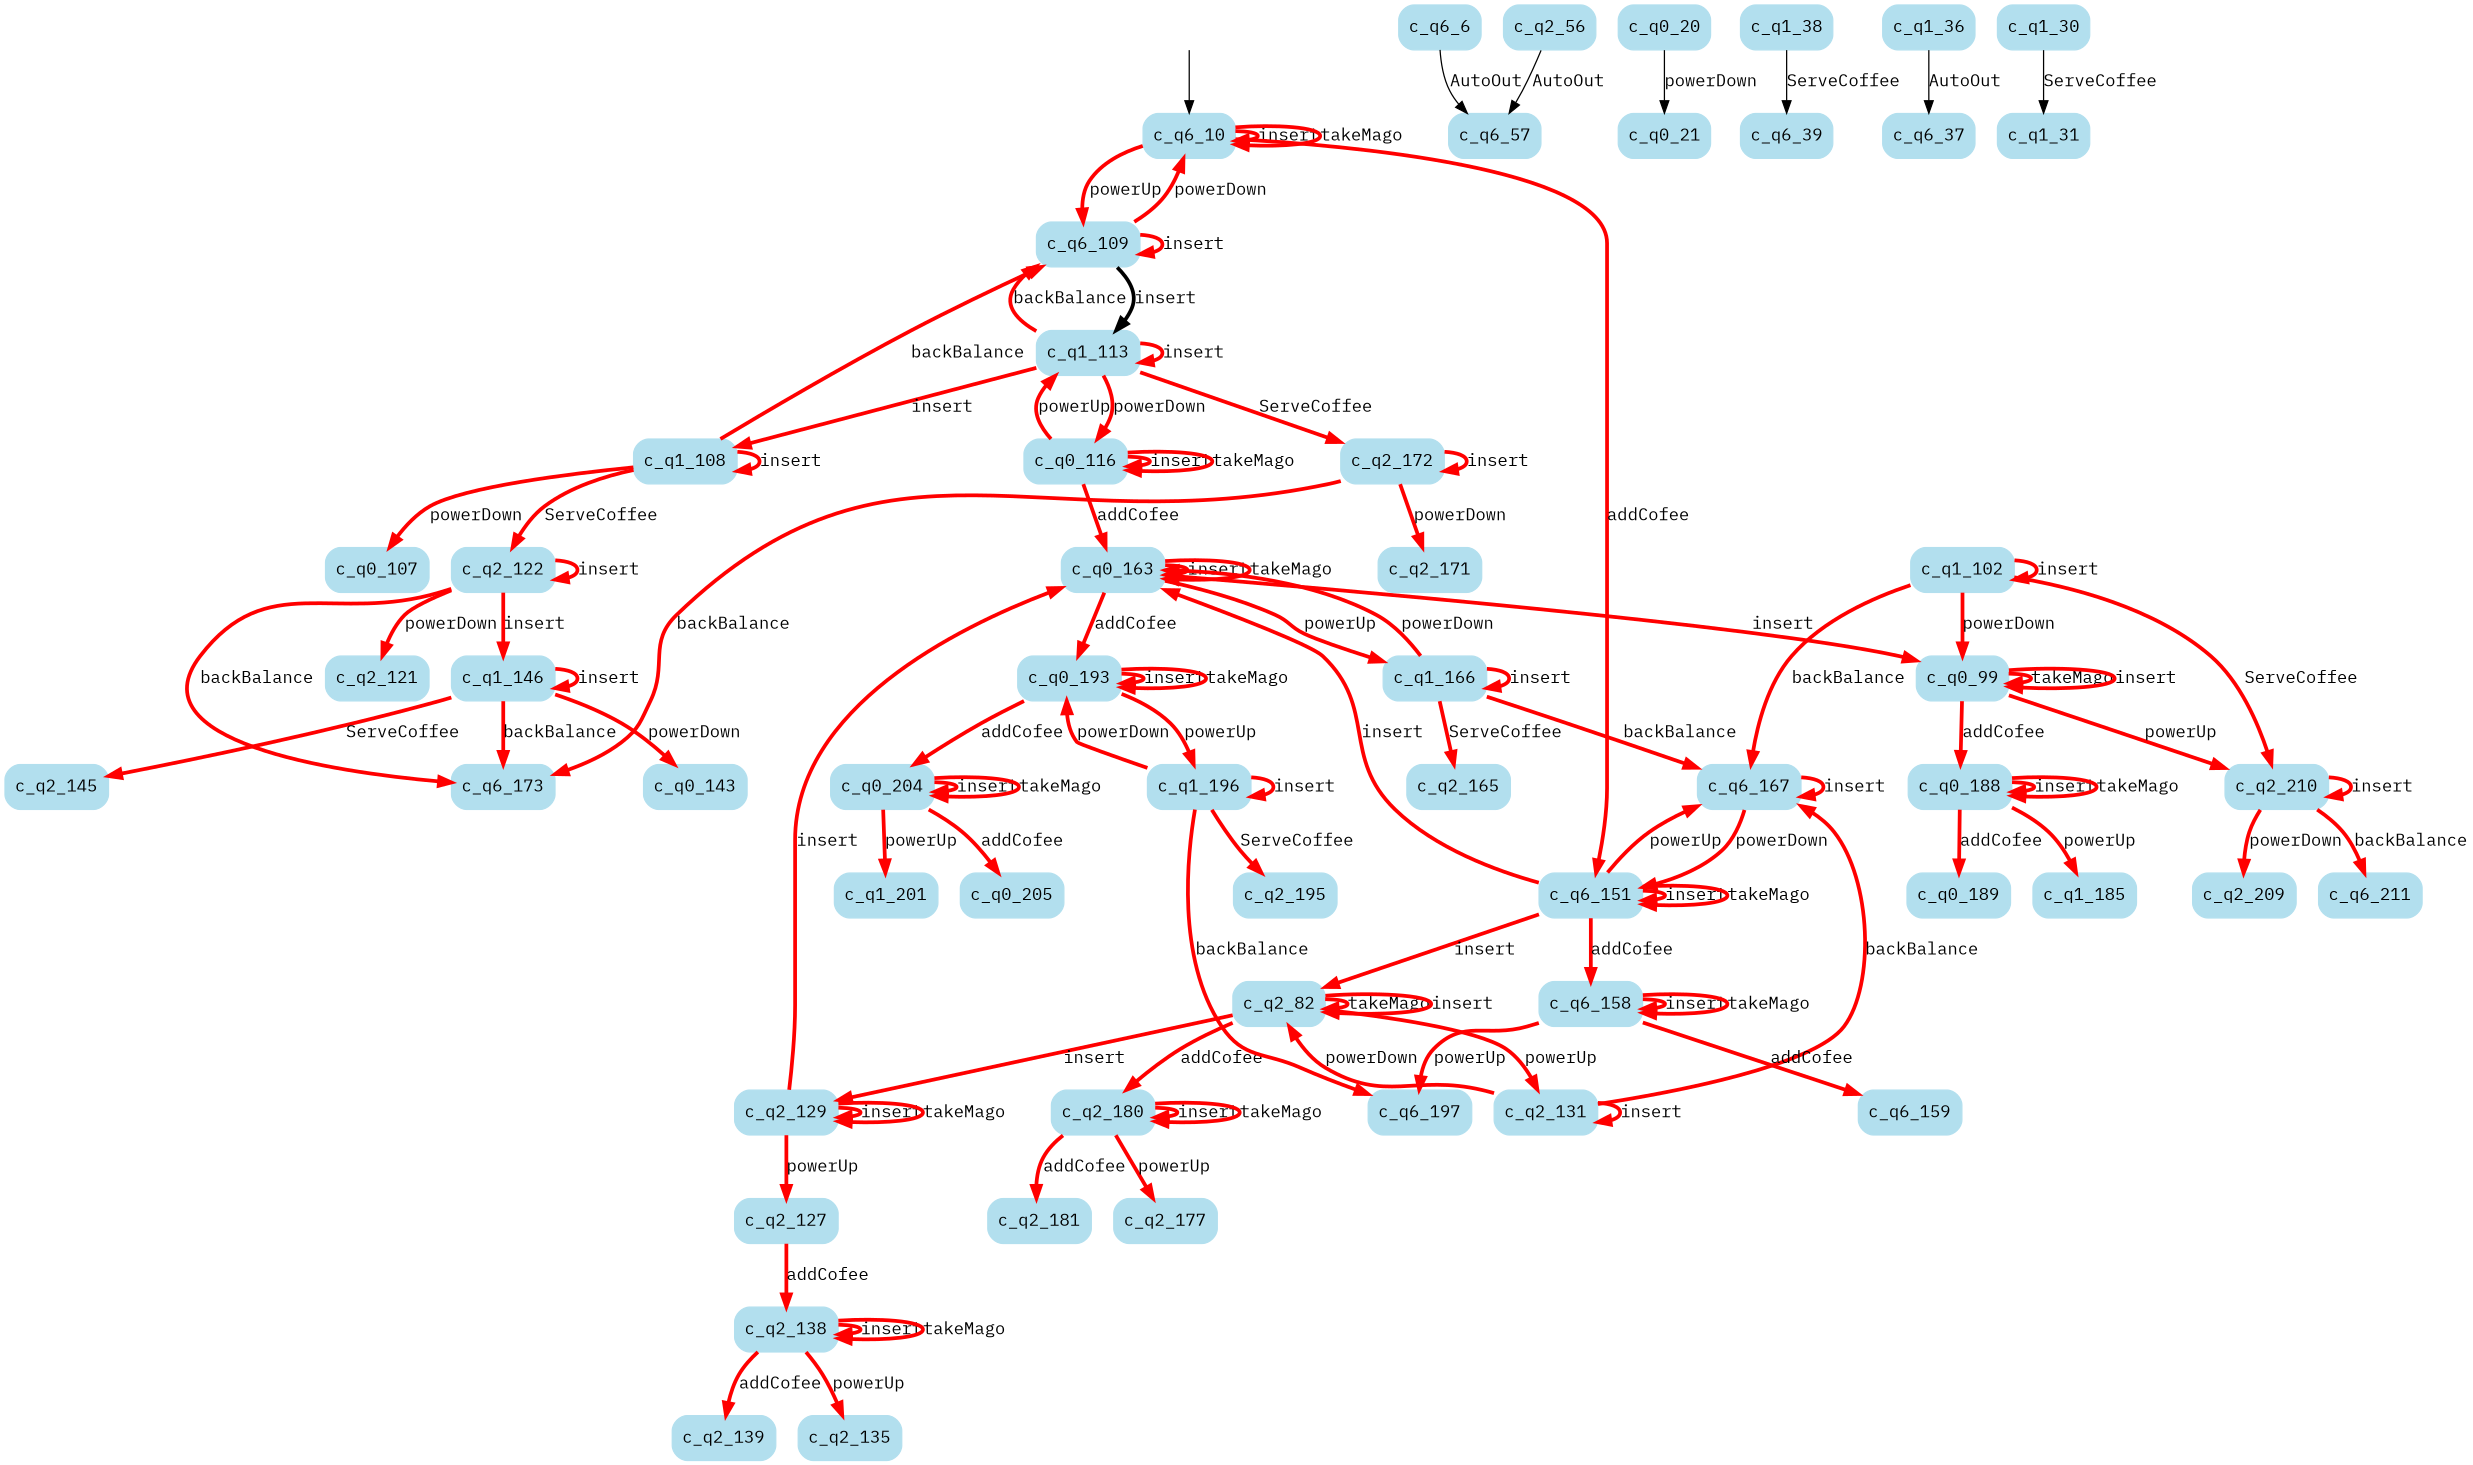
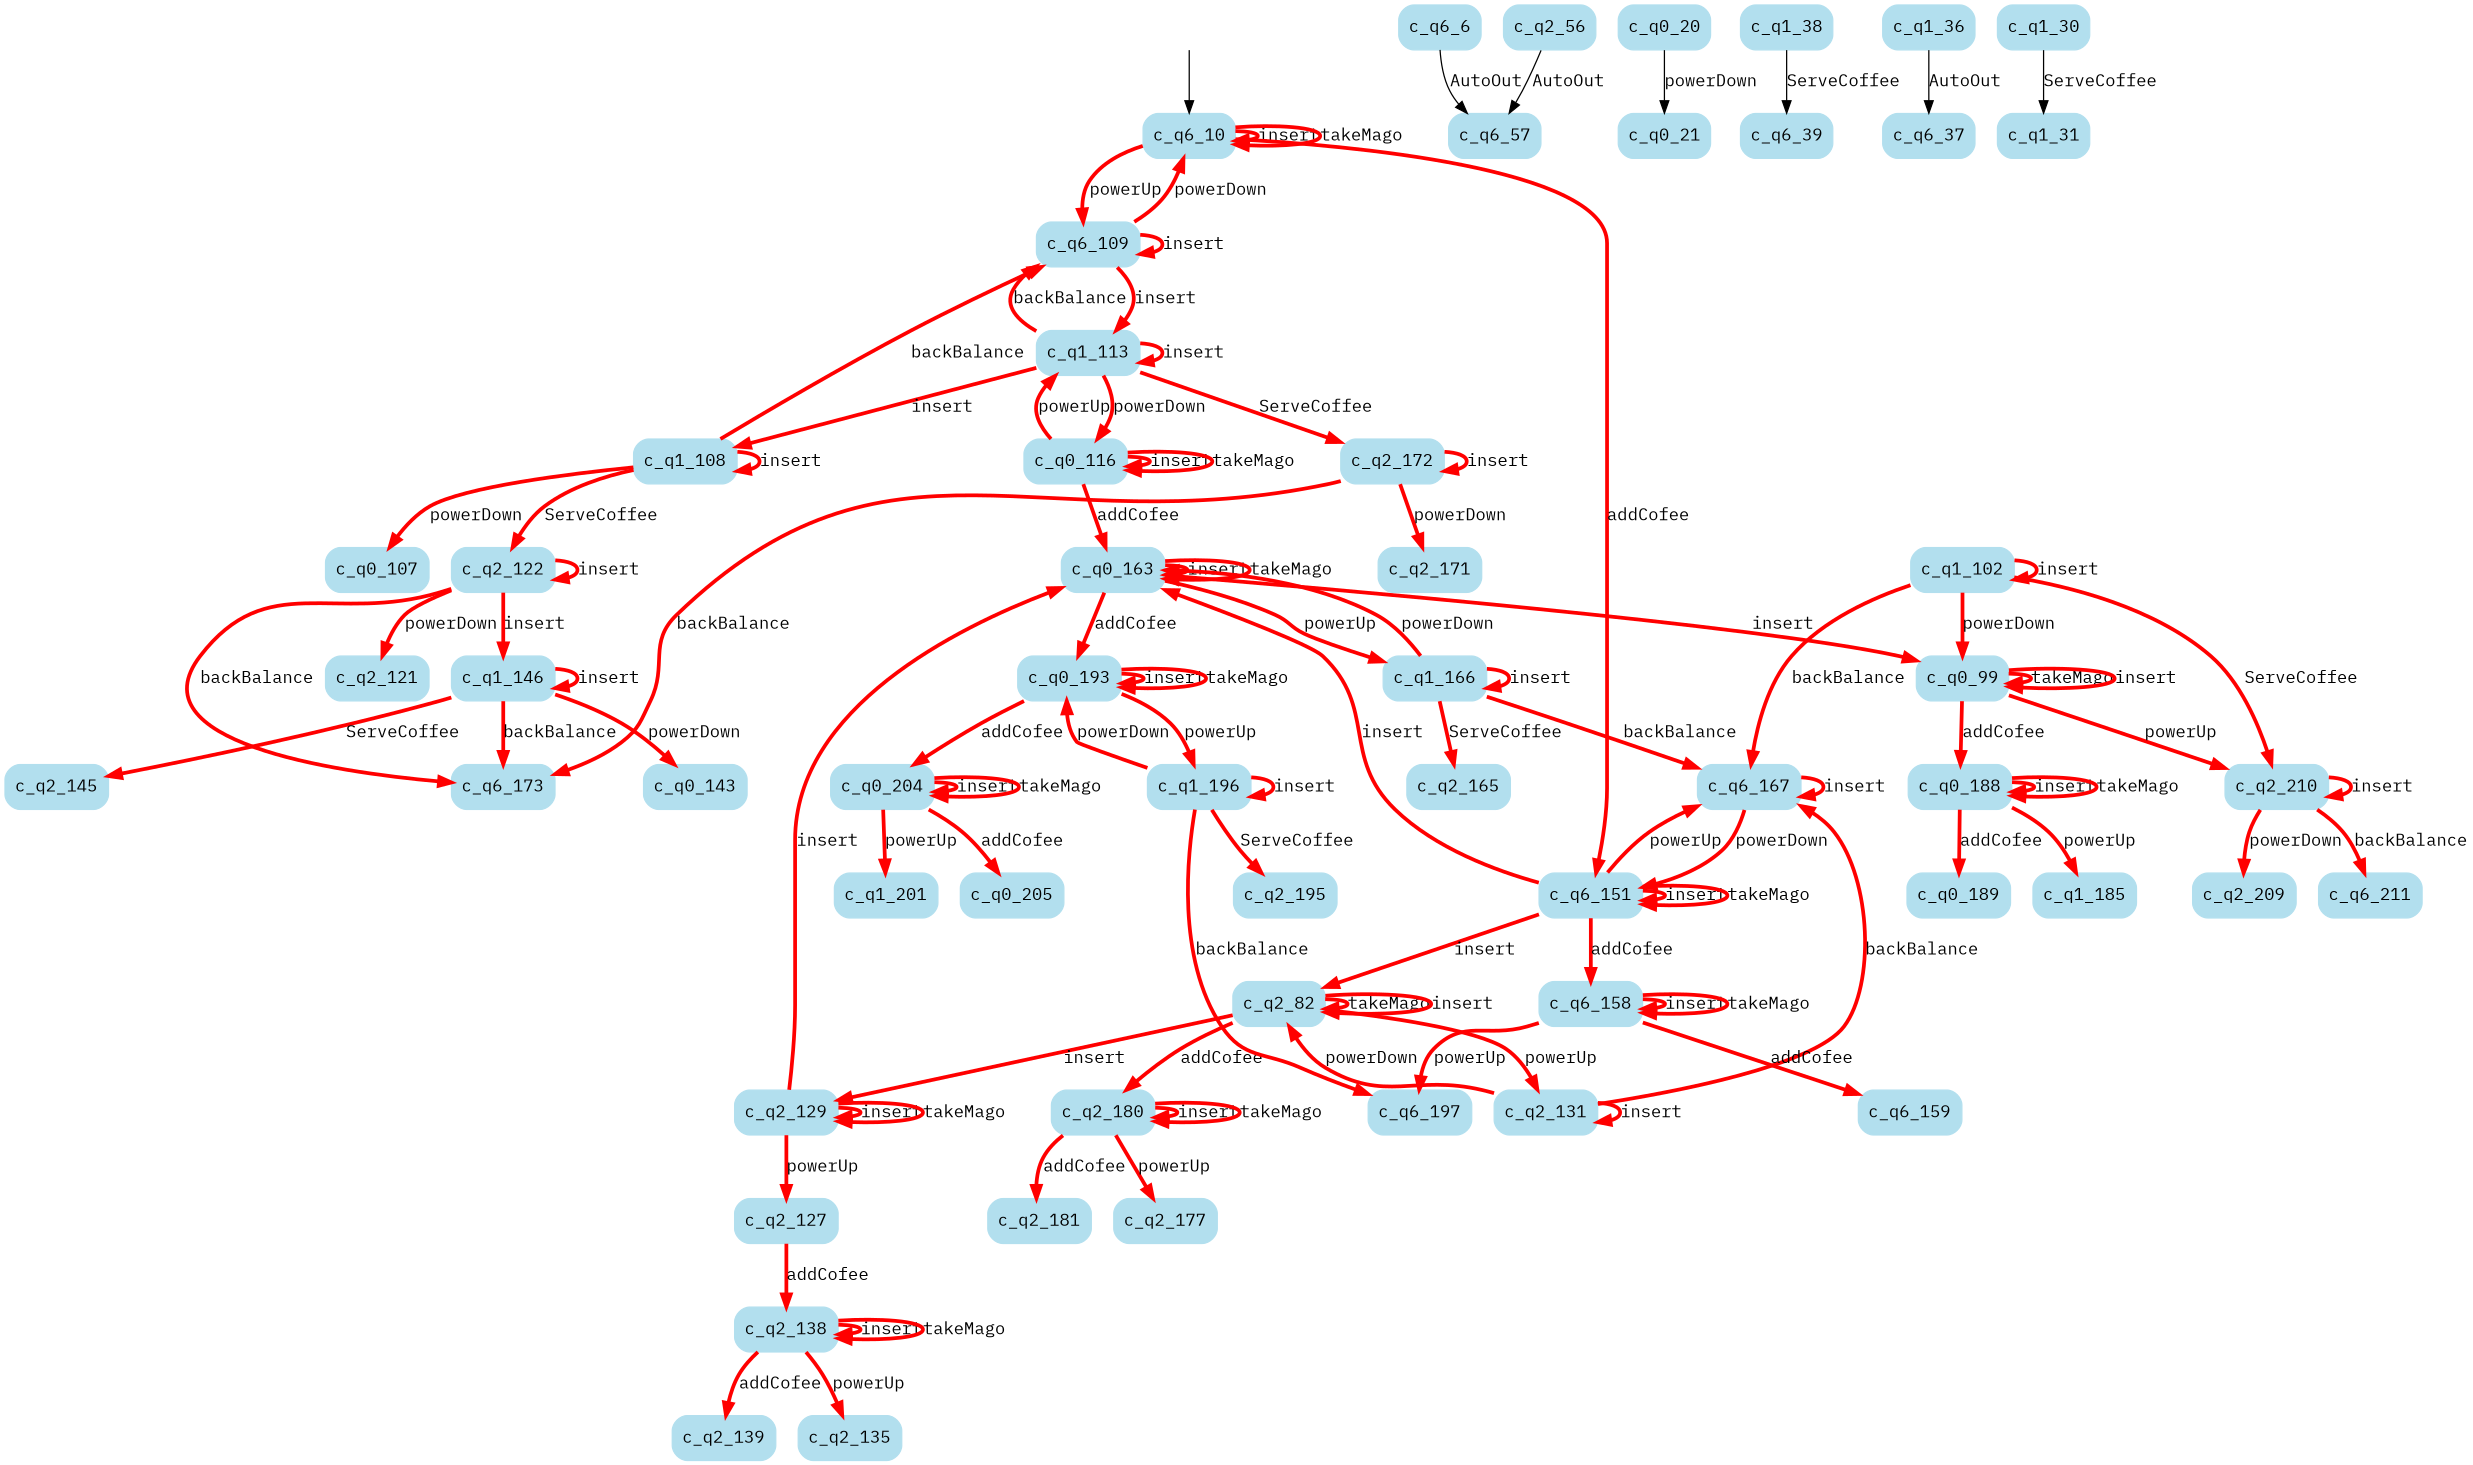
(1133, 293) -> (1133, 293)
